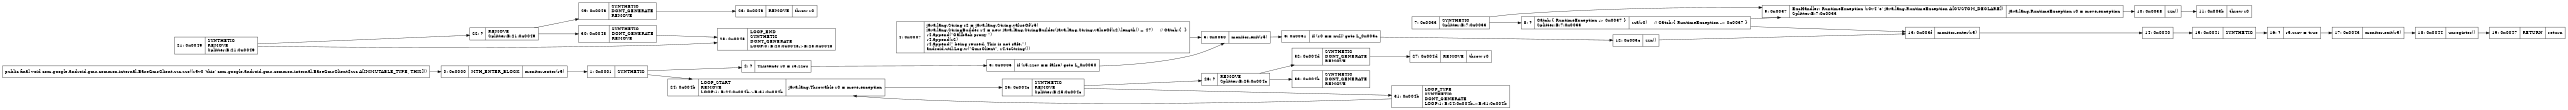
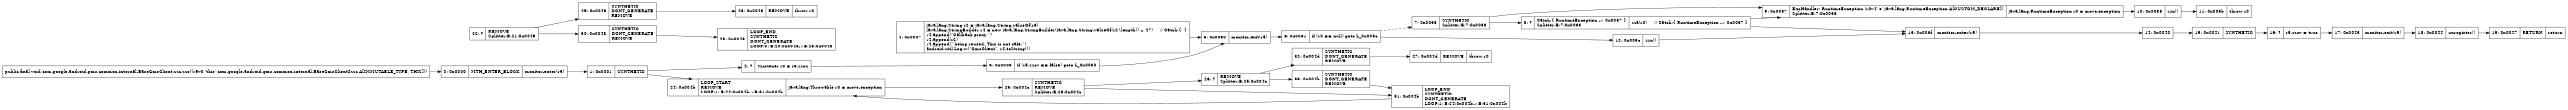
none -> (1395, 29)
(216, 46) -> none
none -> (1379, 86)
(1438, 89) -> (1438, 89)
